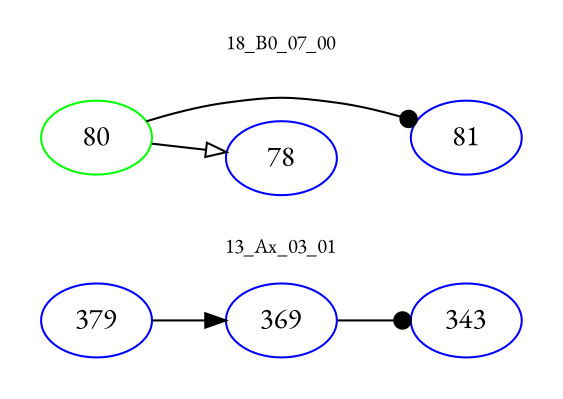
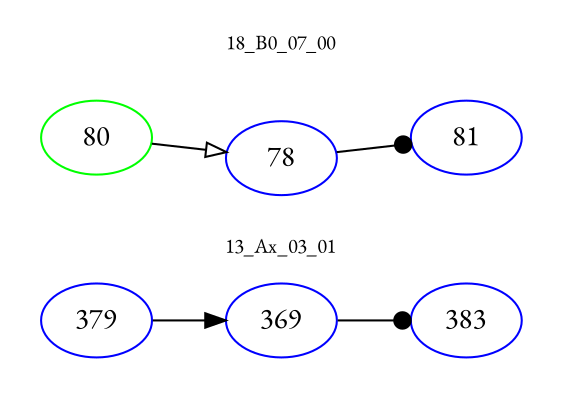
(273, 98) -> (366, 149)
(466, 320) -> (466, 320)
